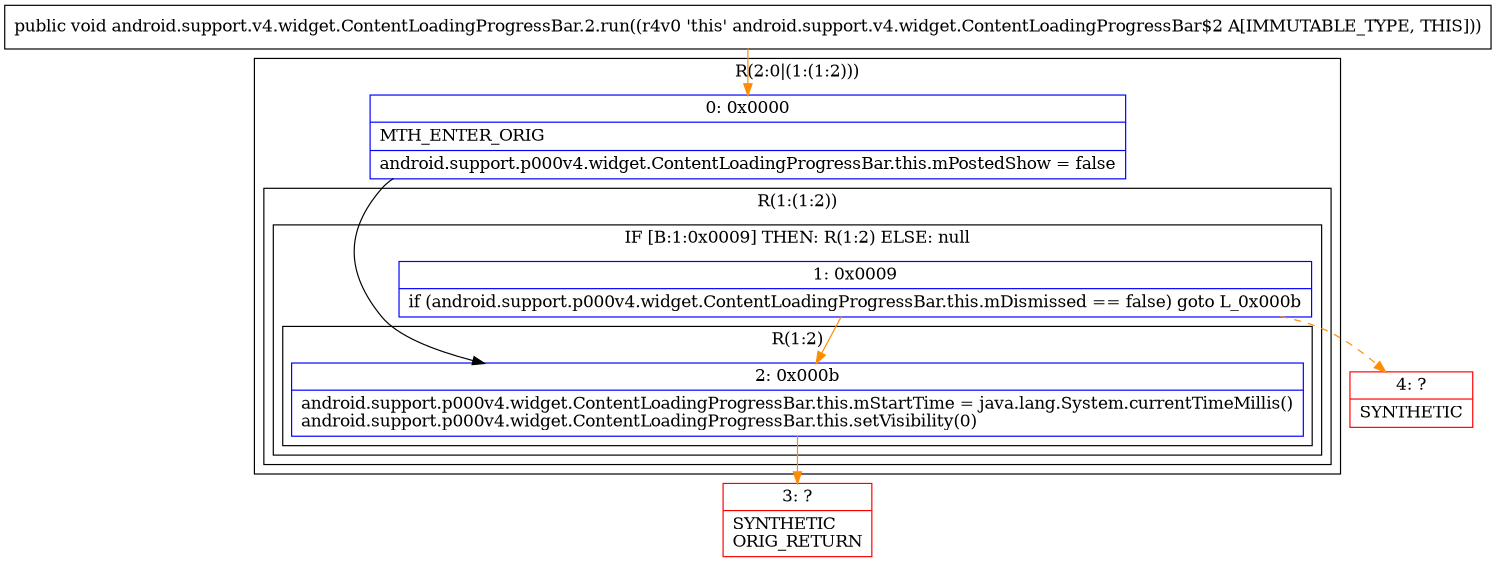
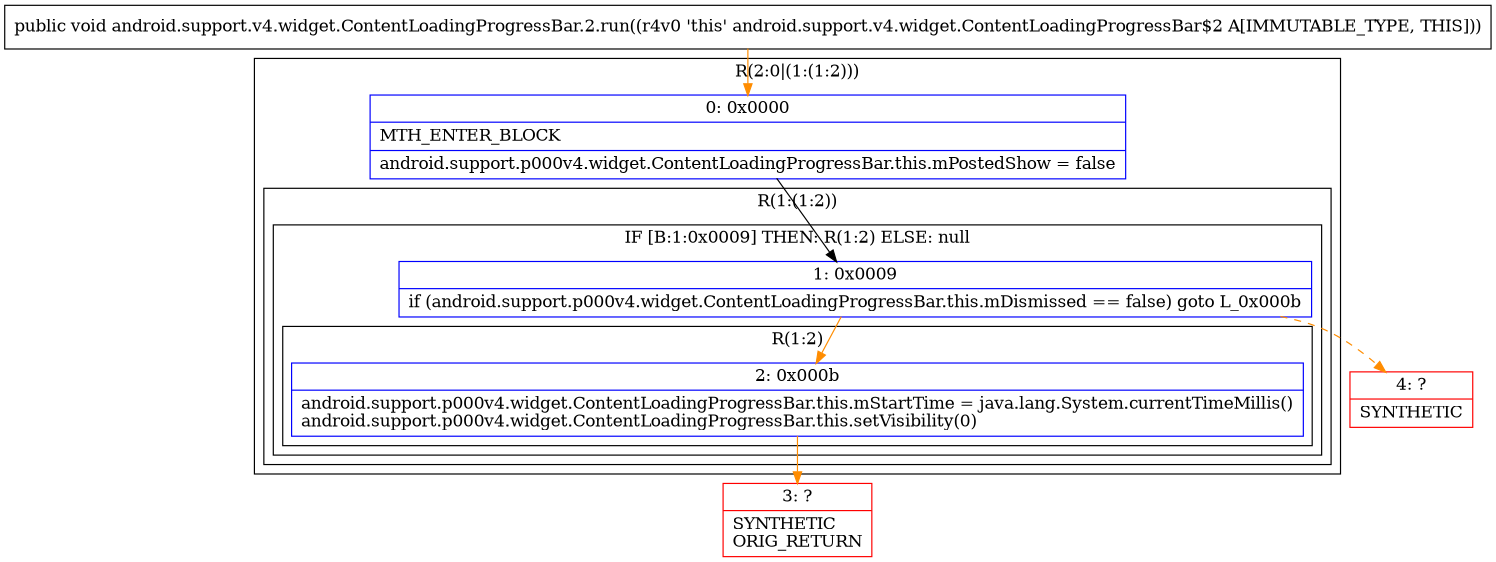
(462, 136) -> (470, 136)
(366, 294) -> (803, 215)
